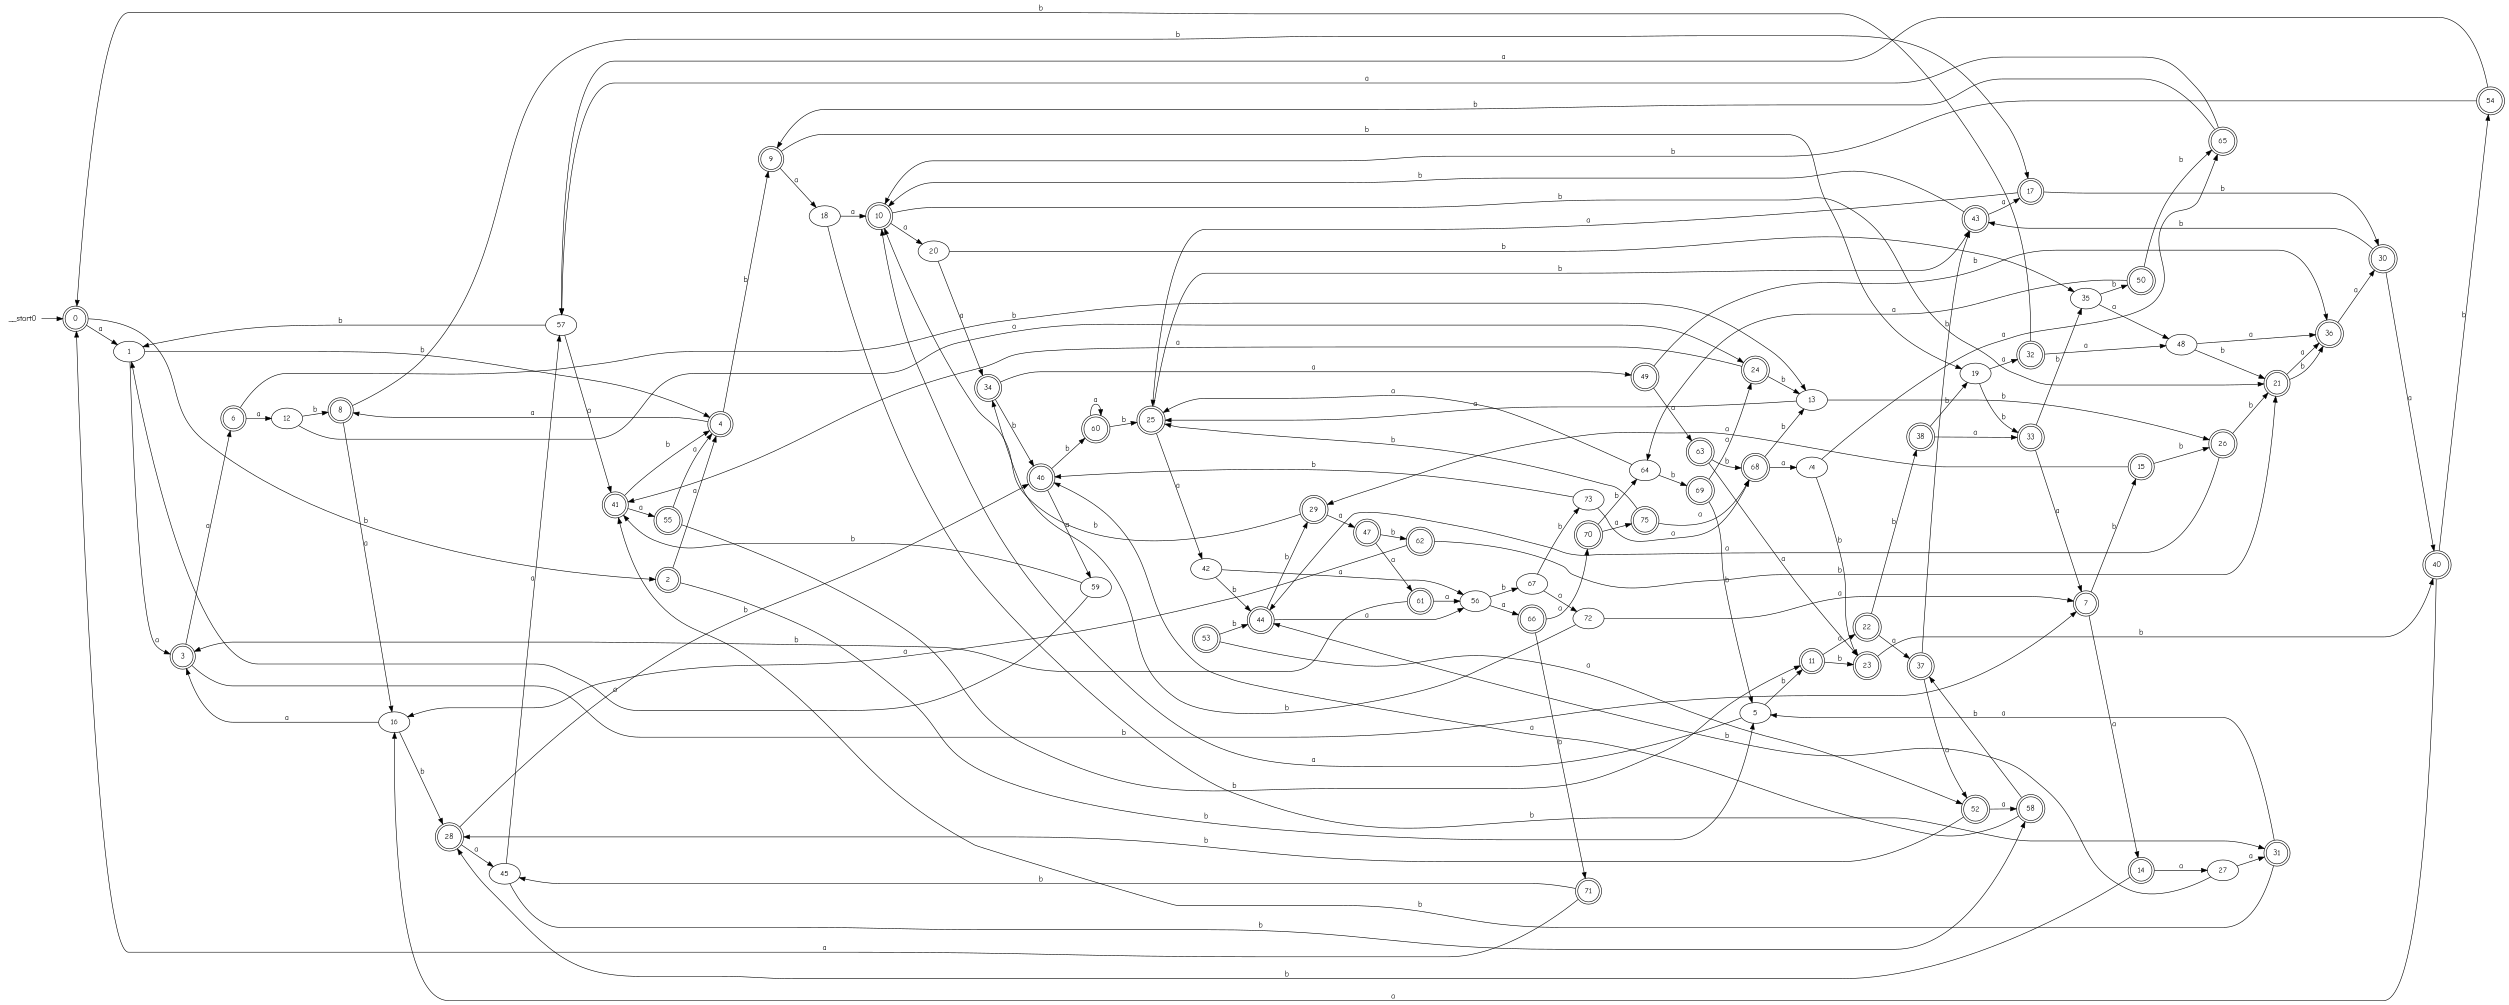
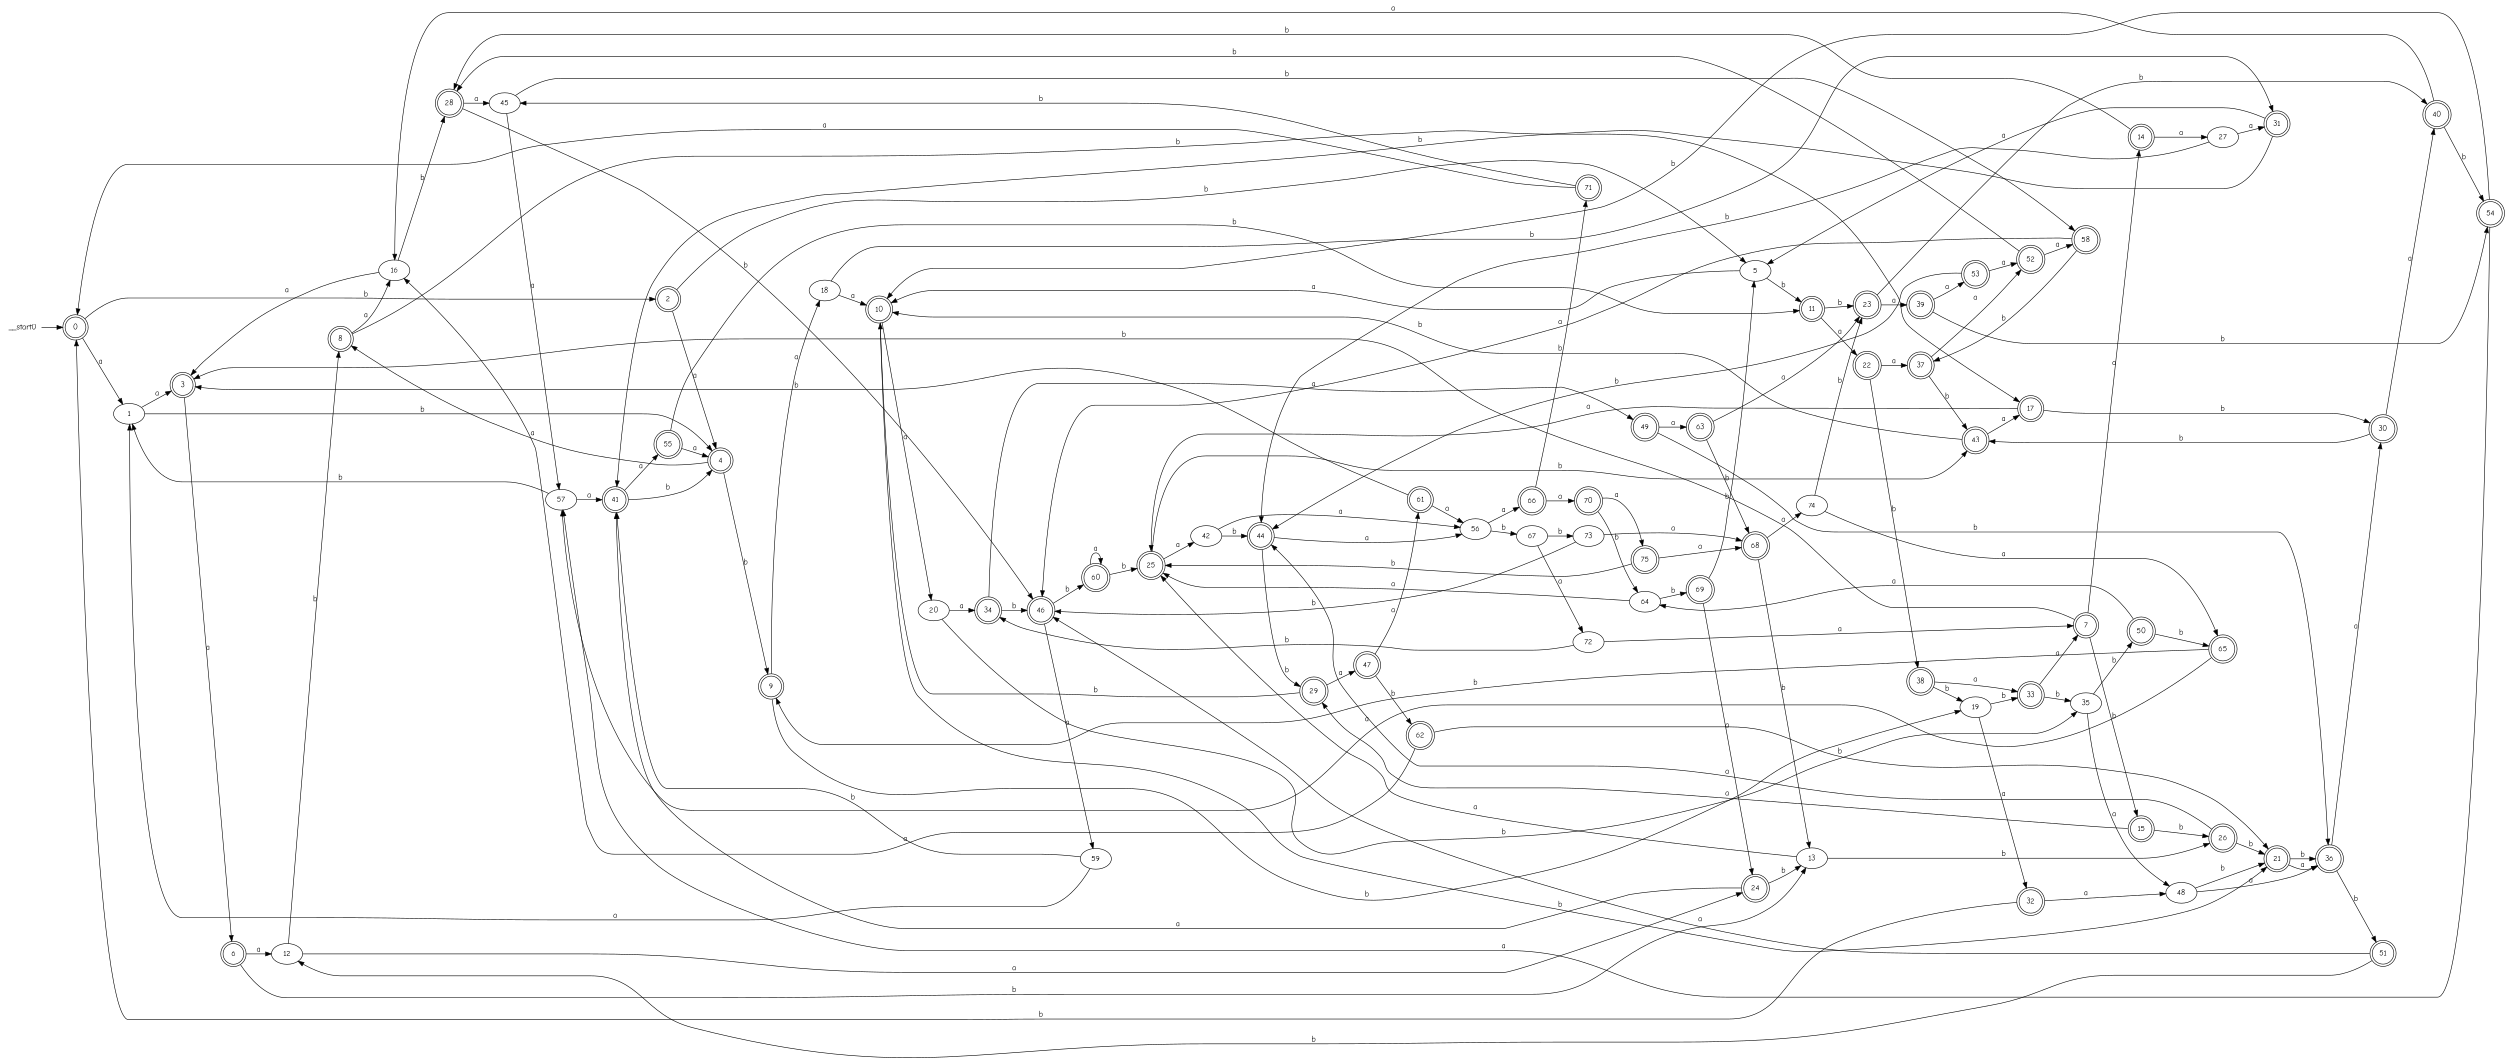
none -> (1921, 305)
(1133, 737) -> (1172, 339)
none -> (2383, 953)
